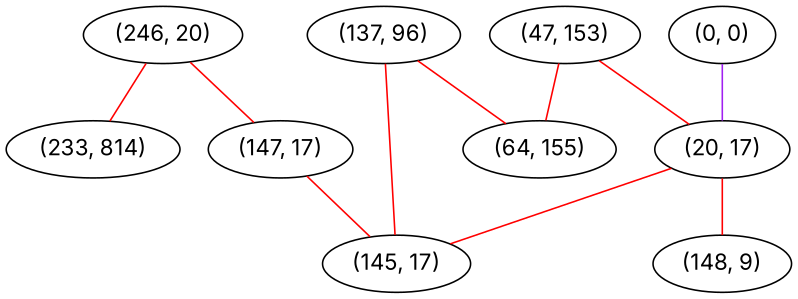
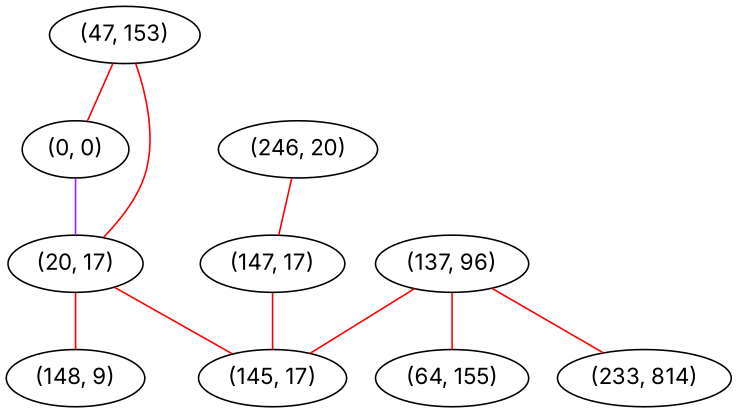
(128, 92) -> (548, 321)
(552, 92) -> (100, 92)
